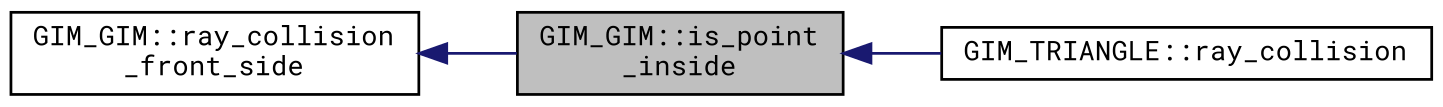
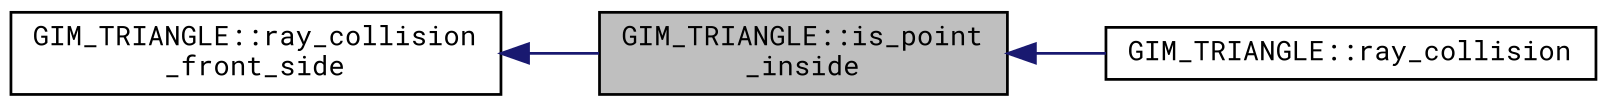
(215, 53) -> (256, 53)
(680, 53) -> (803, 53)
